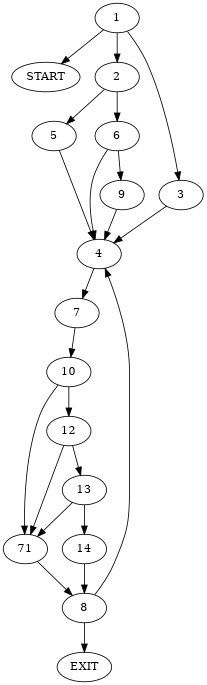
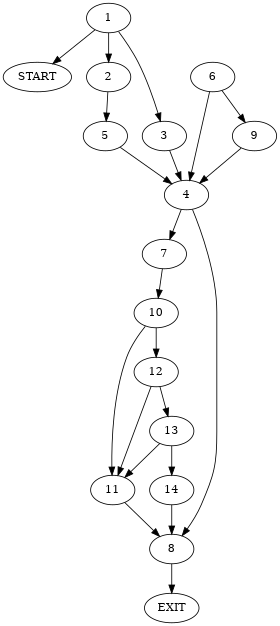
(117, 103) -> none
(129, 438) -> (217, 371)
(25, 549) -> (113, 490)
